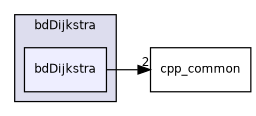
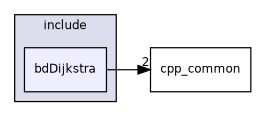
(65, 26) -> (65, 26)
